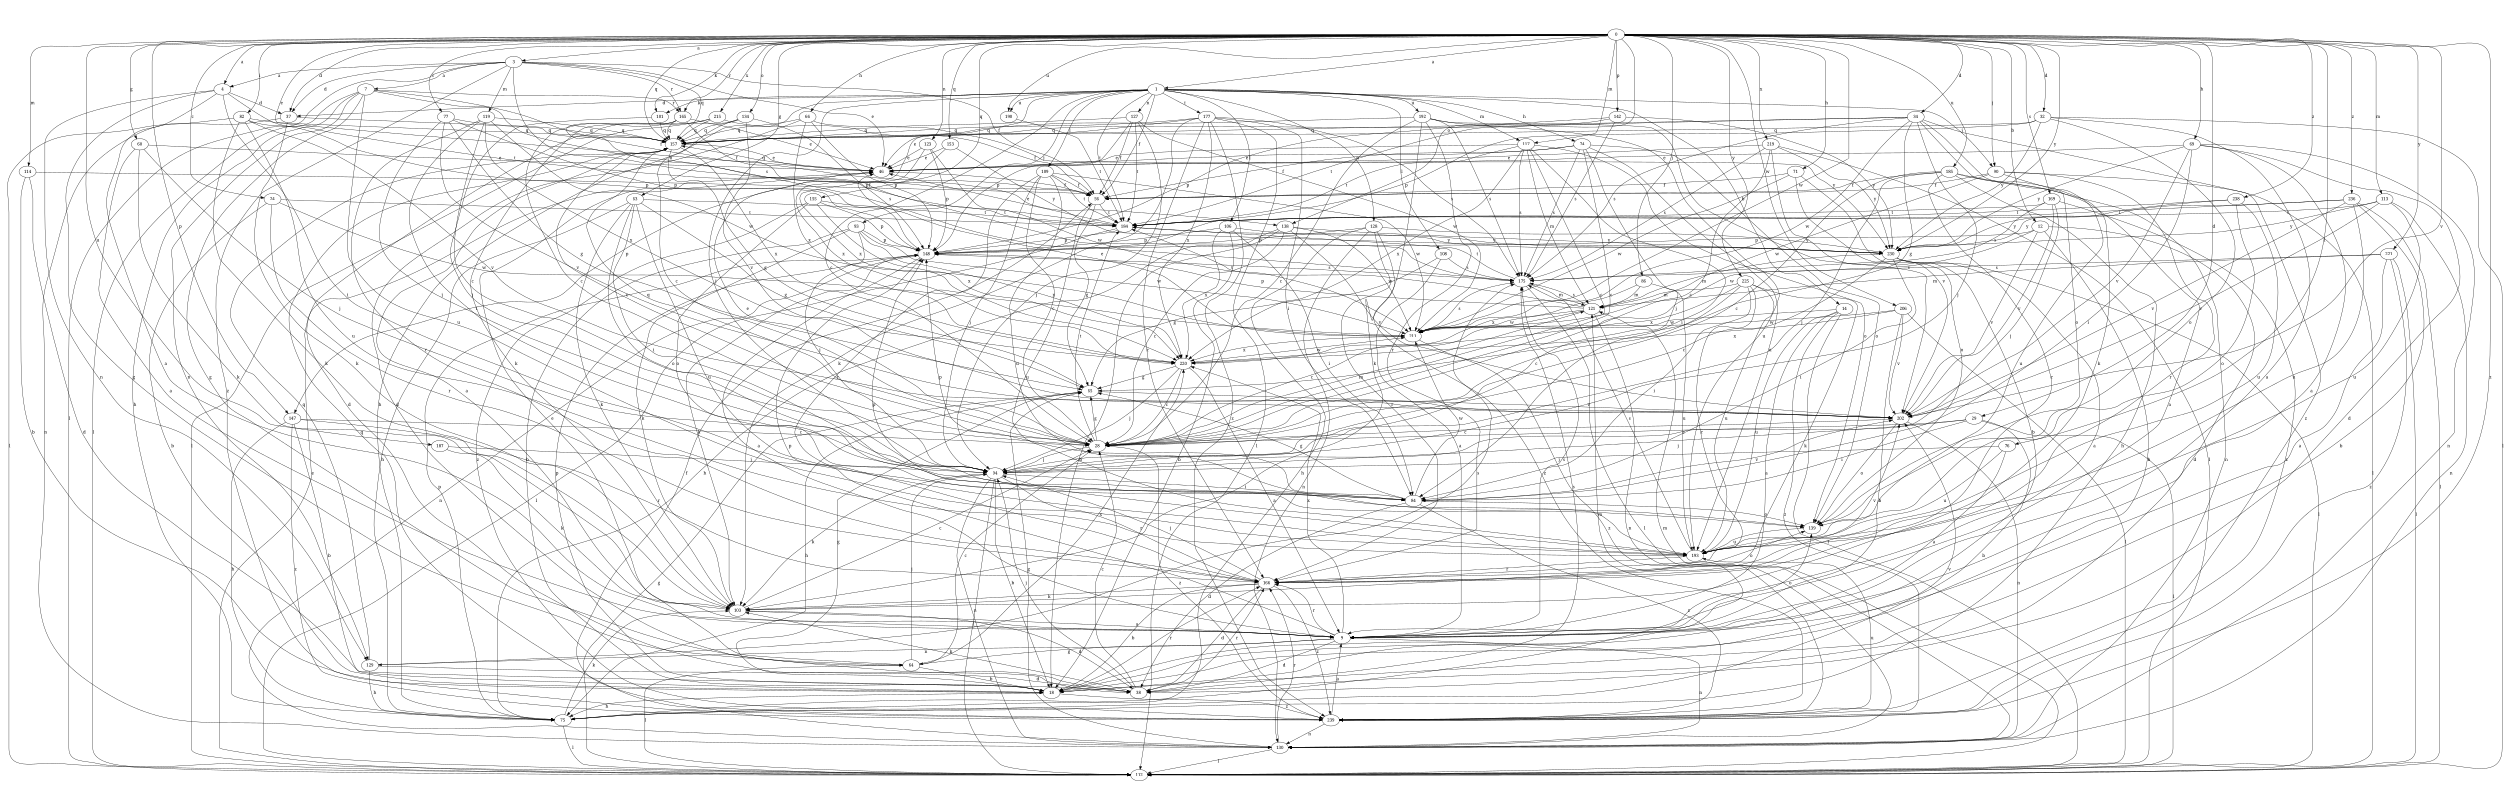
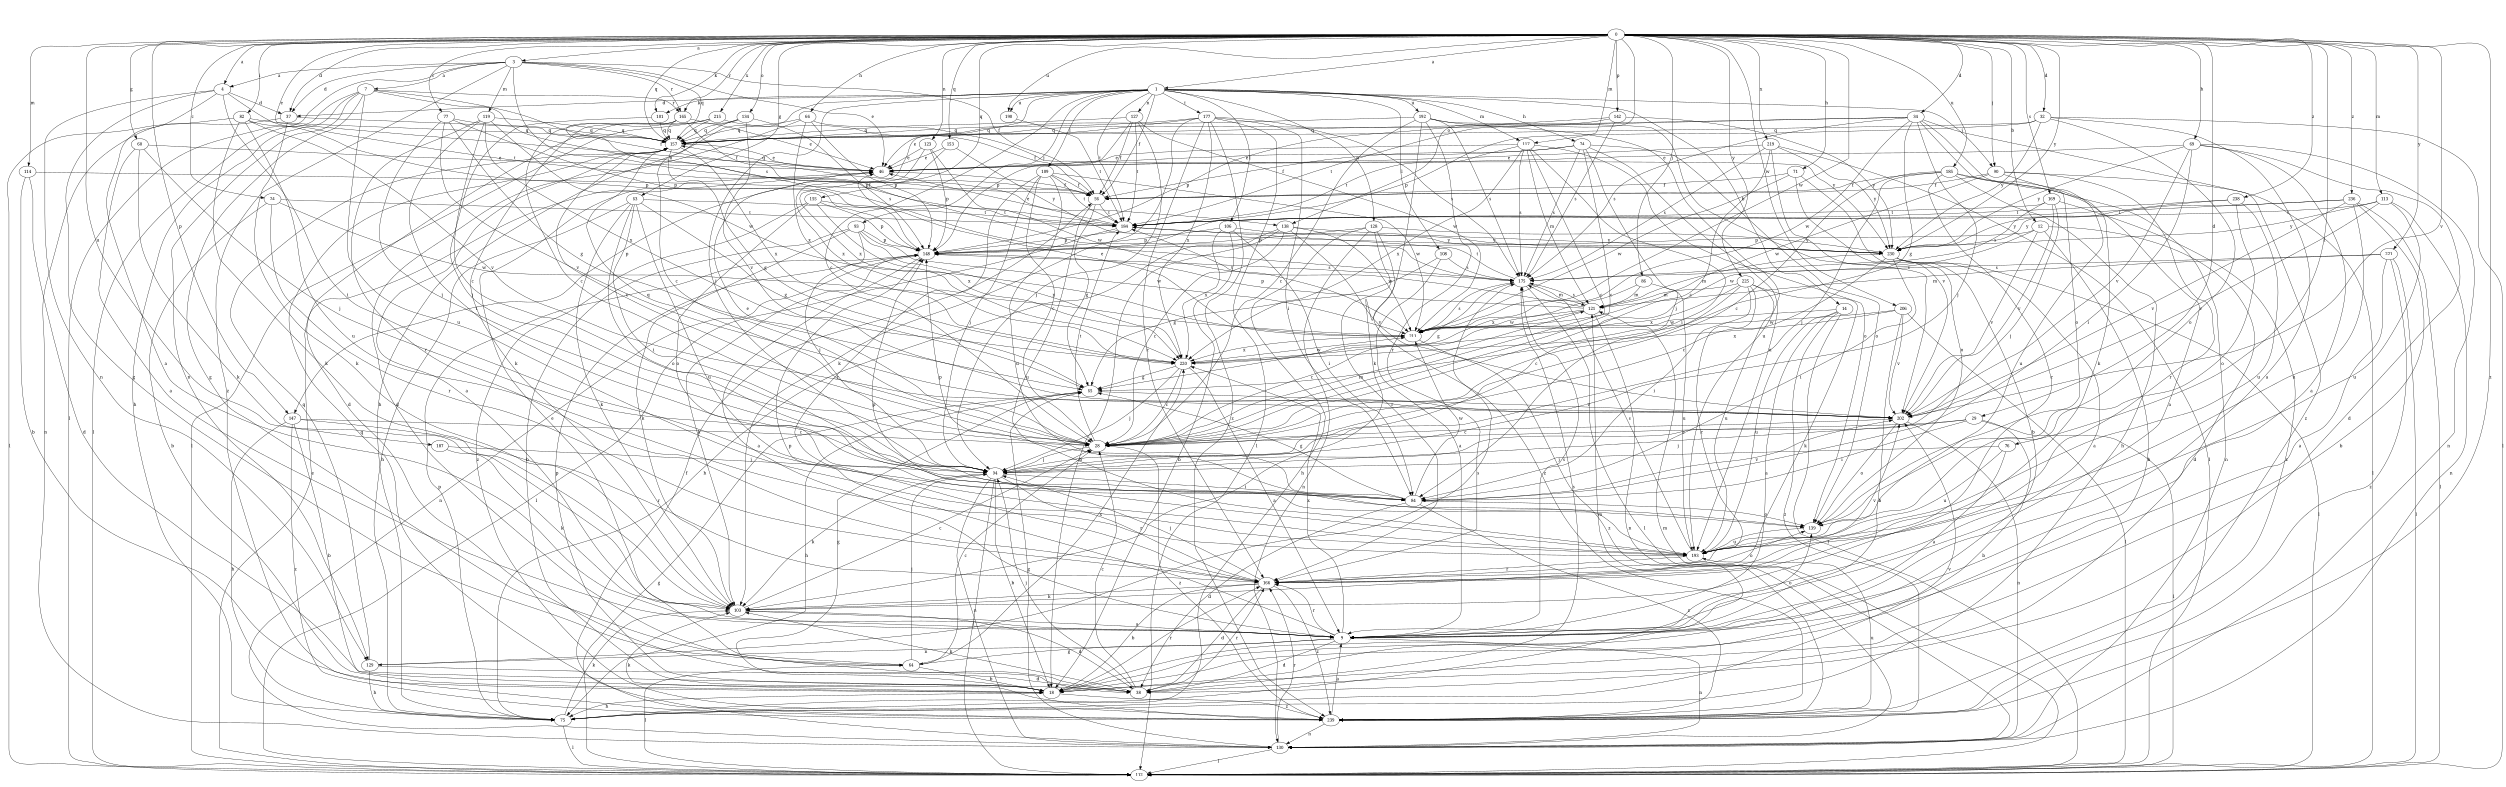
(1094, 420) -> (1338, 350)
none -> (912, 687)
